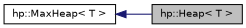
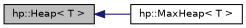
(139, 14) -> (118, 14)
